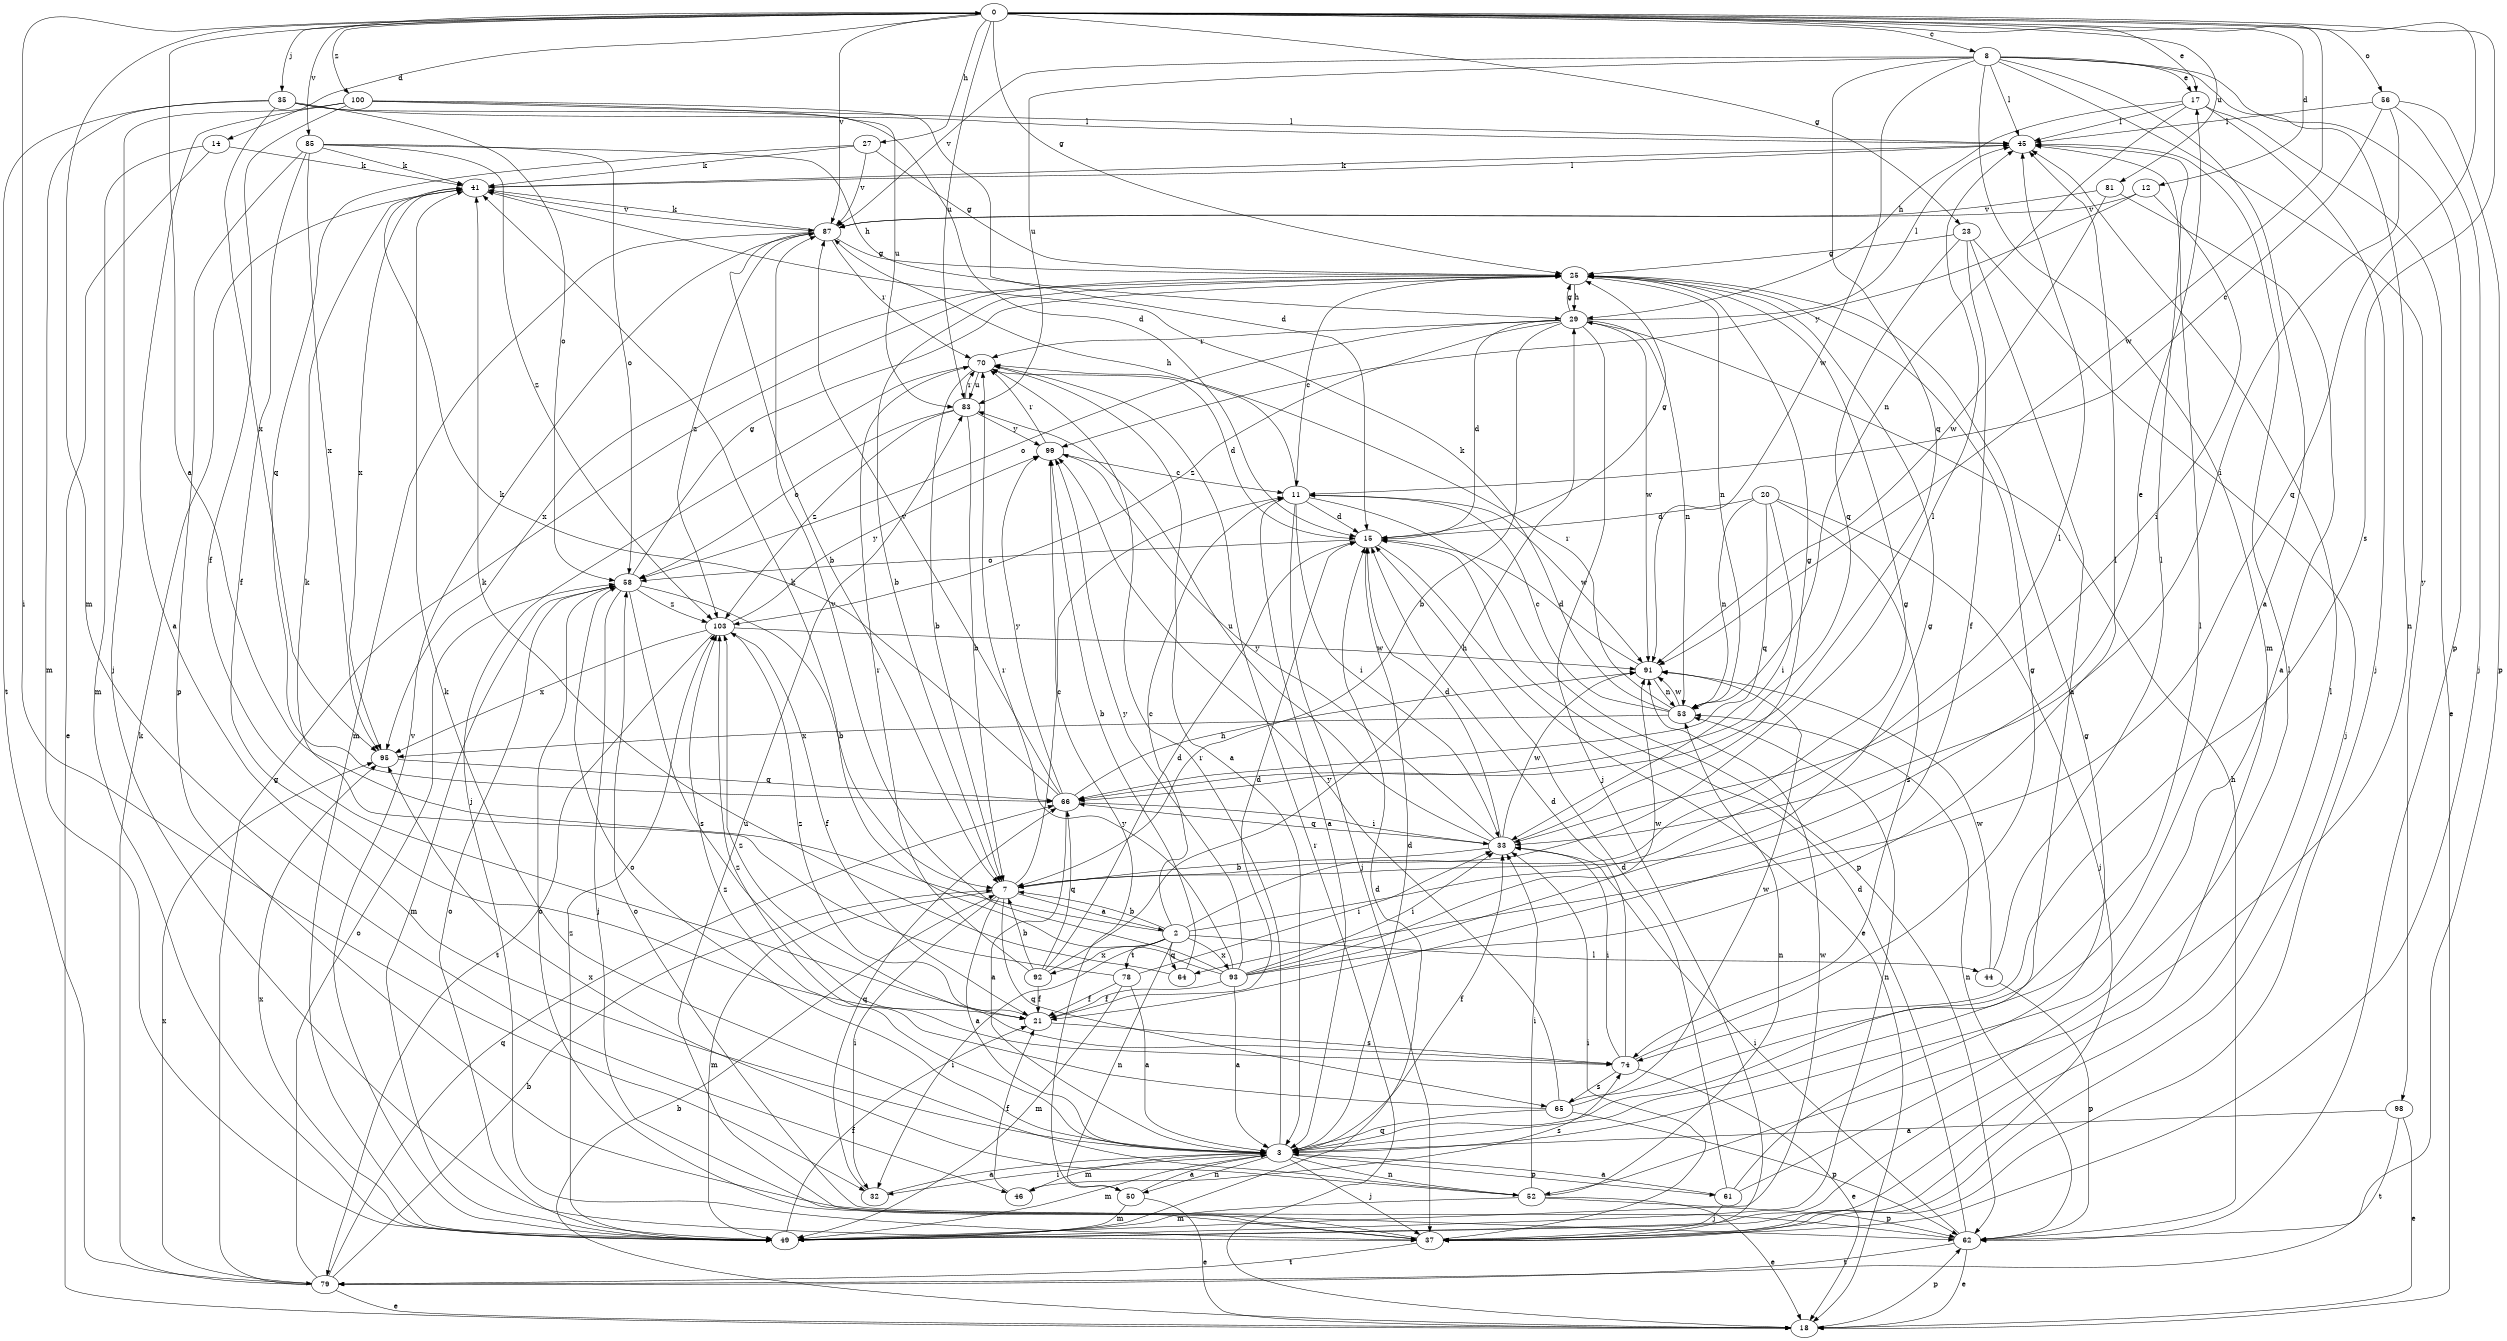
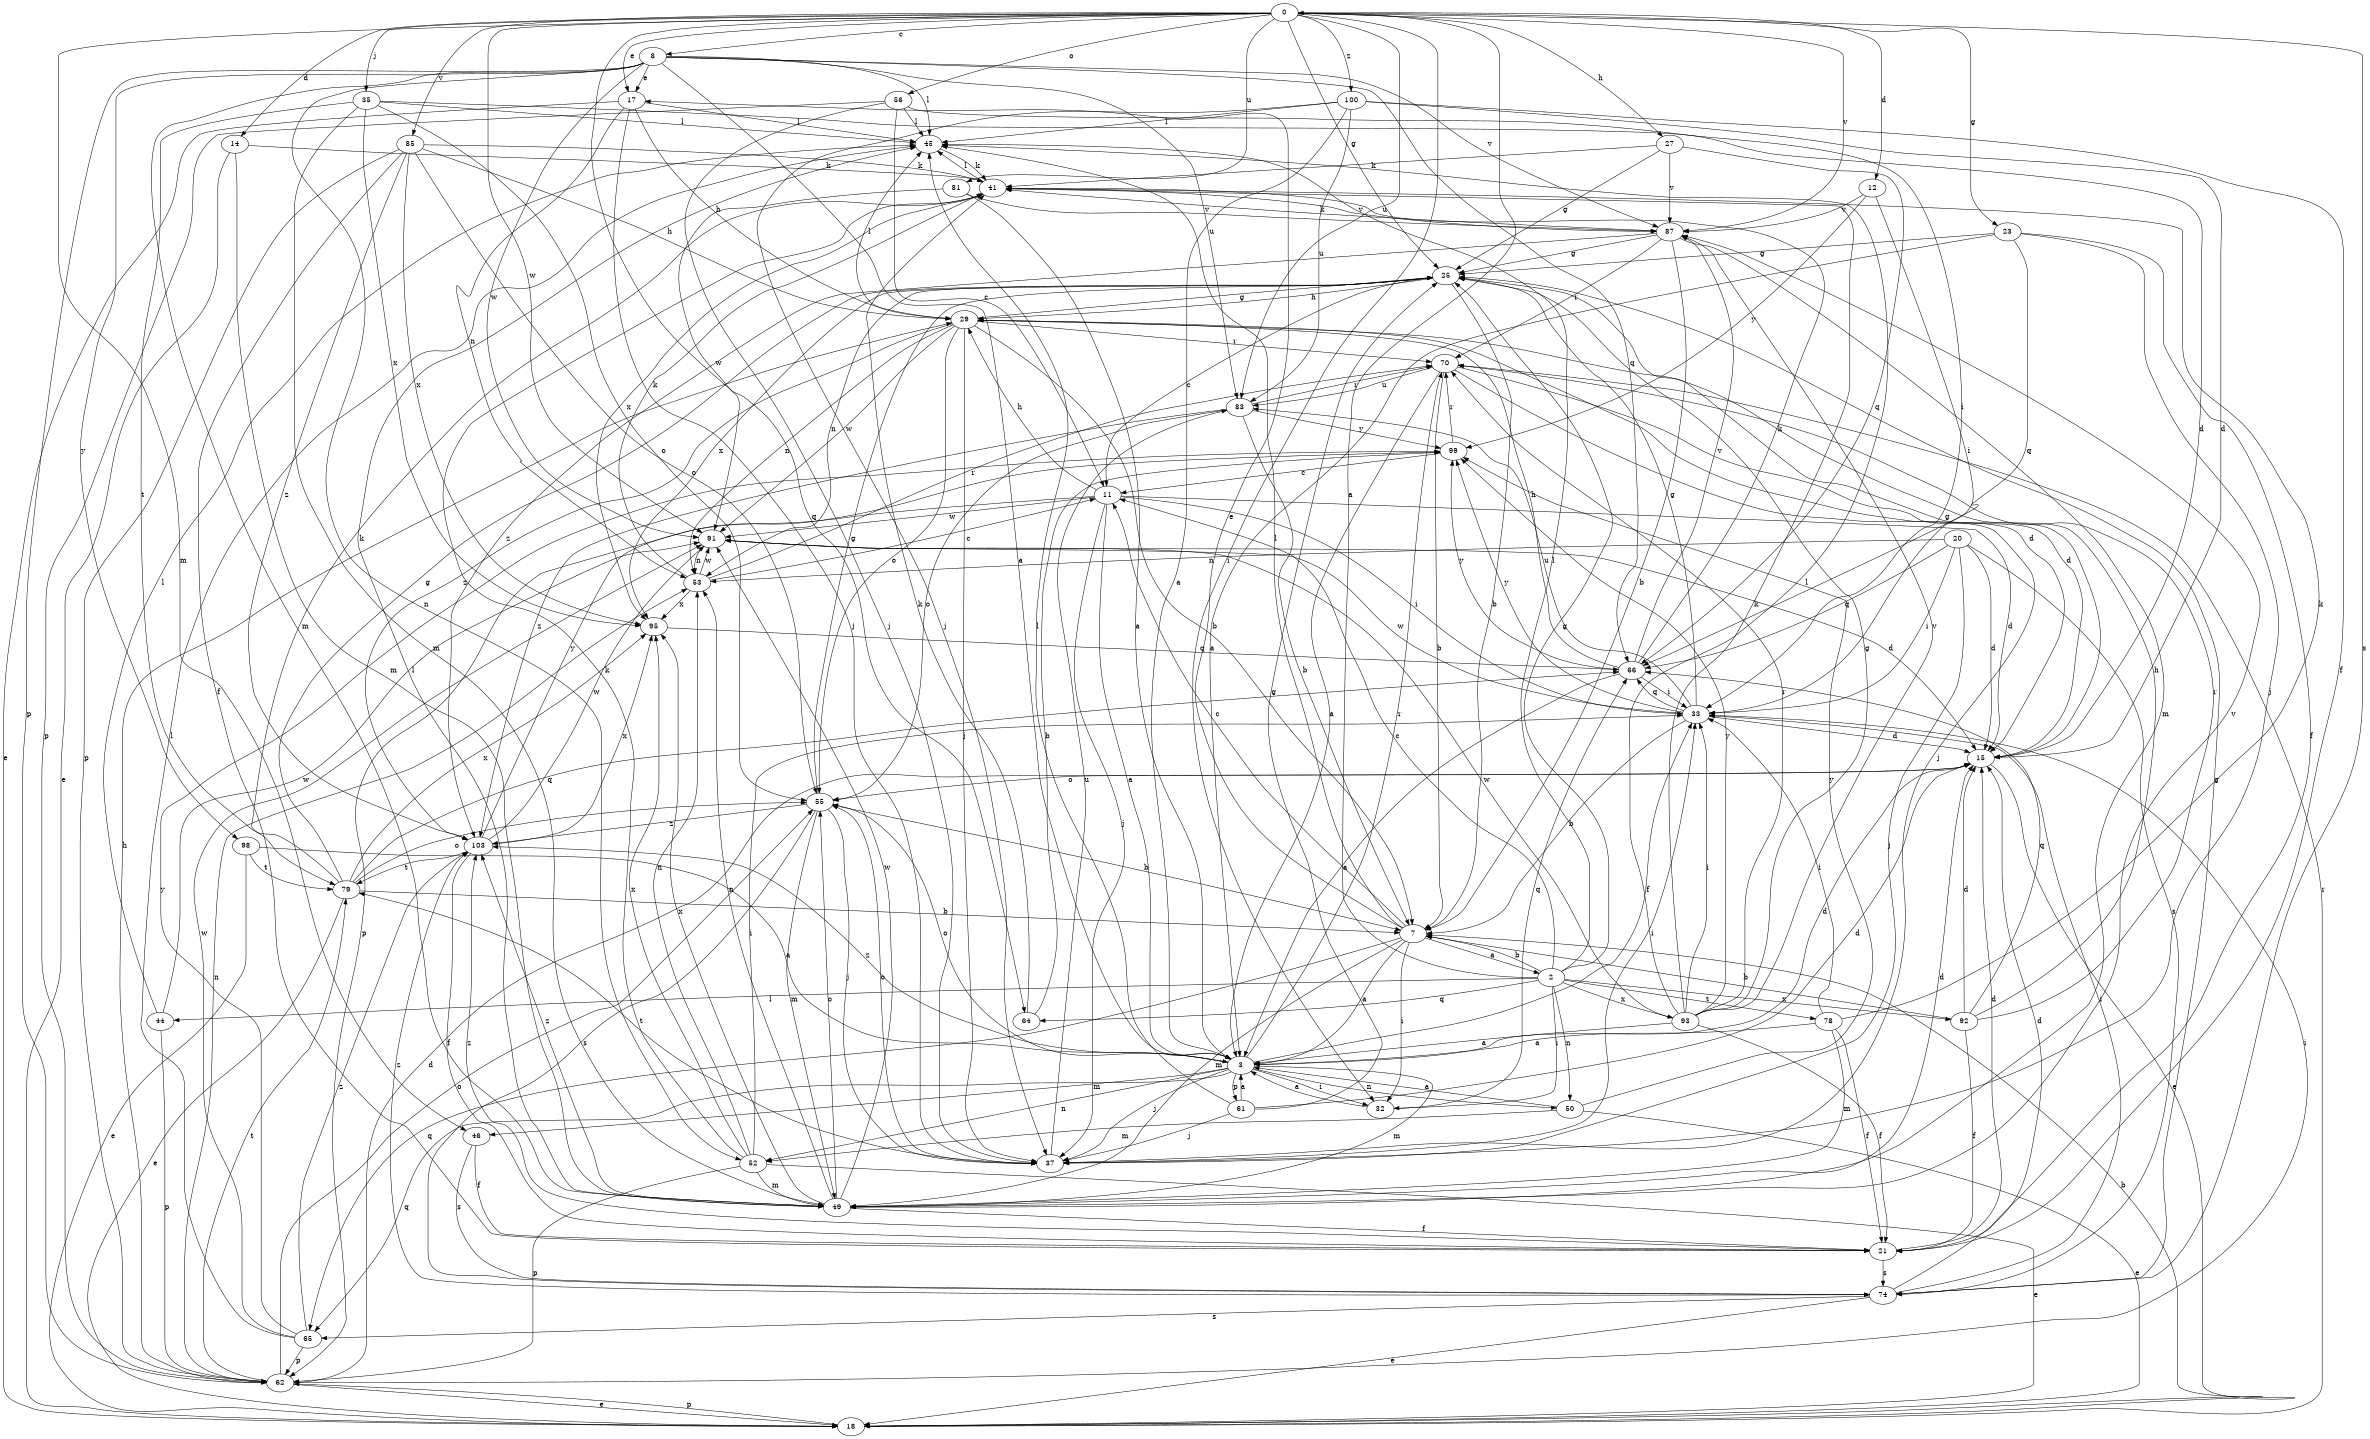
(1084, 356) -> (1022, 422)
(628, 583) -> (820, 802)
(1331, 713) -> (1411, 342)
(1420, 1120) -> (720, 1096)
(968, 1236) -> (1163, 1125)
